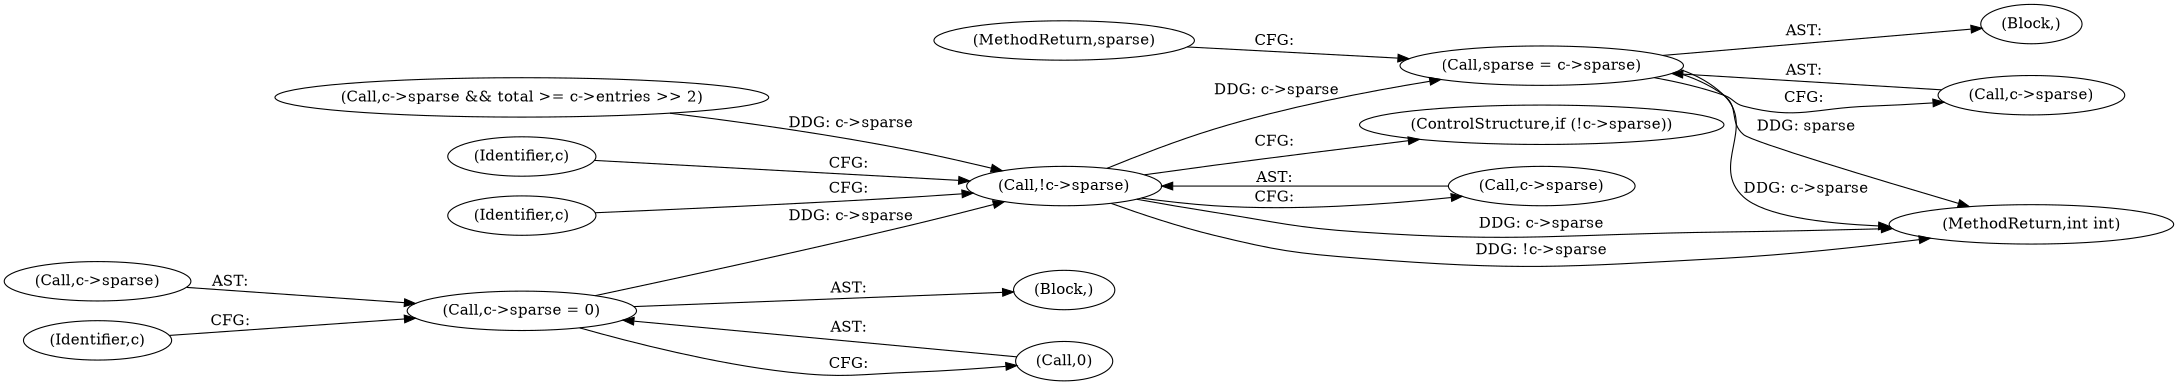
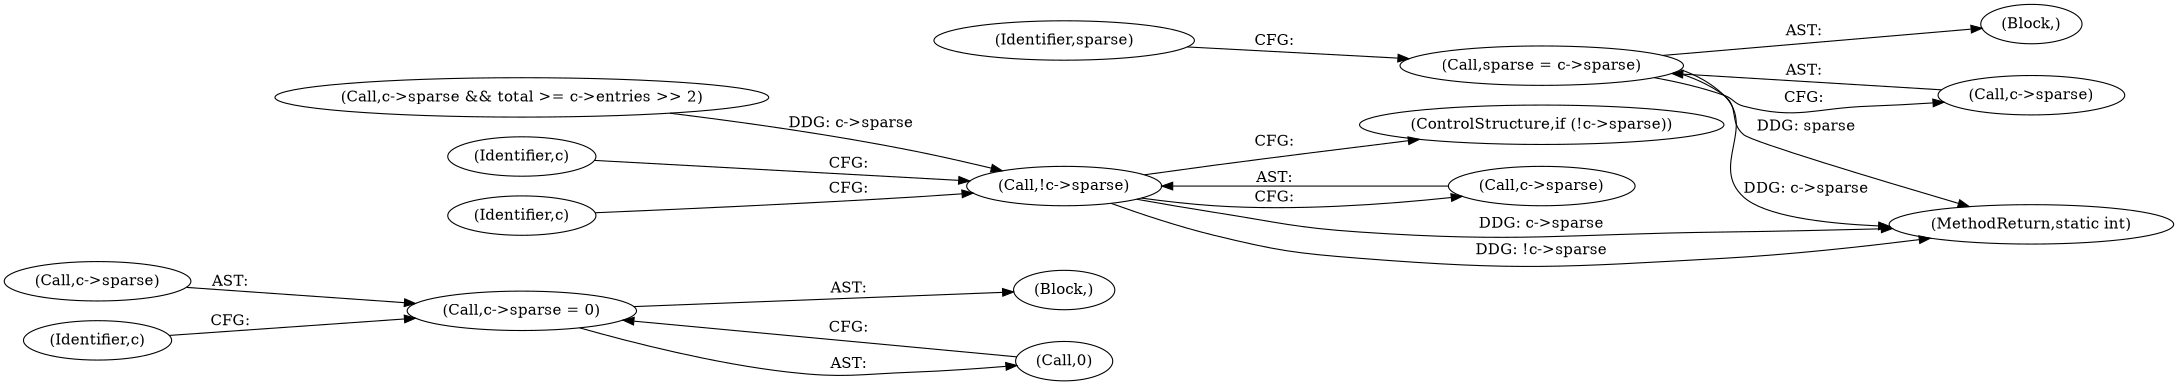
(1064, 40) -> (1064, 40)
(1266, 115) -> none
(2031, 224) -> (2031, 224)
(795, 252) -> none
(851, 328) -> (851, 328)
(851, 364) -> (851, 364)
